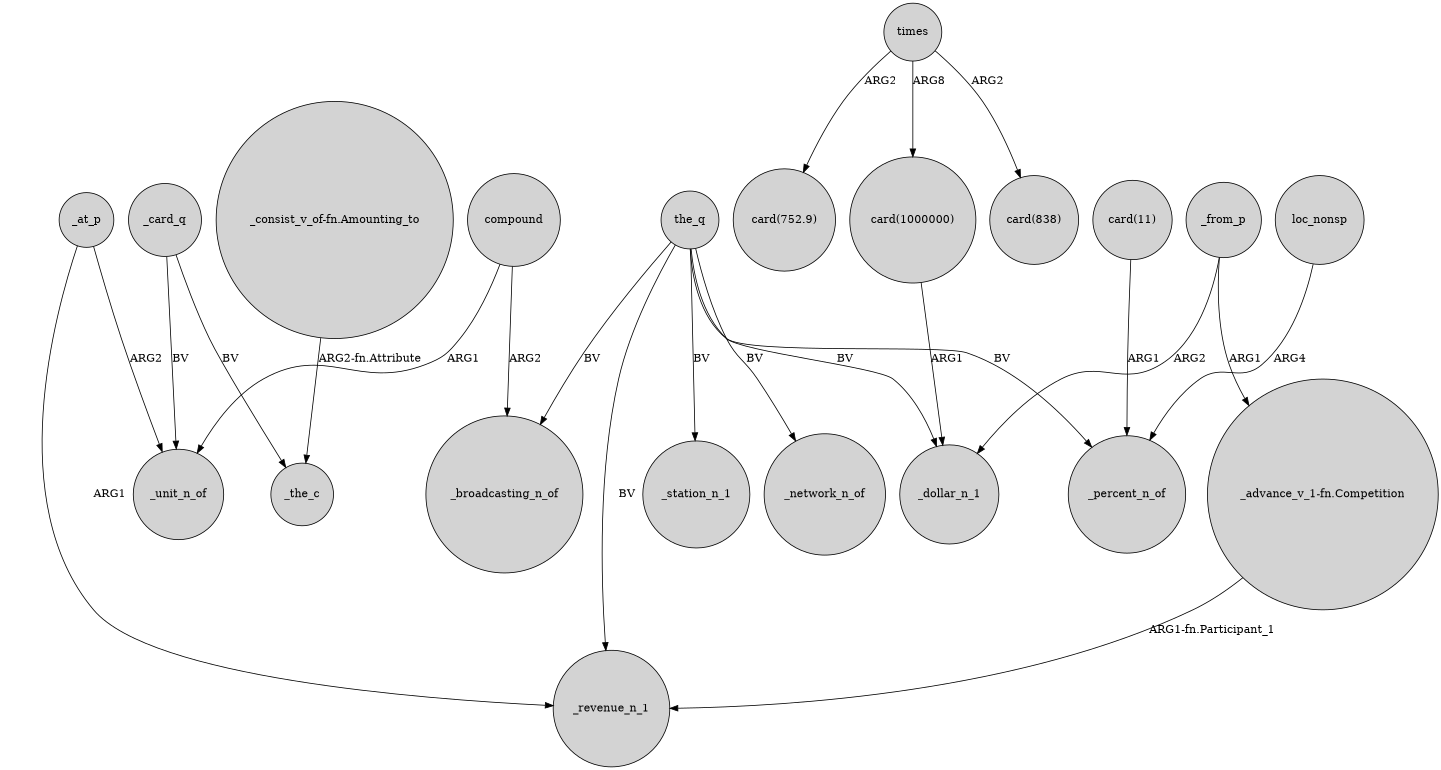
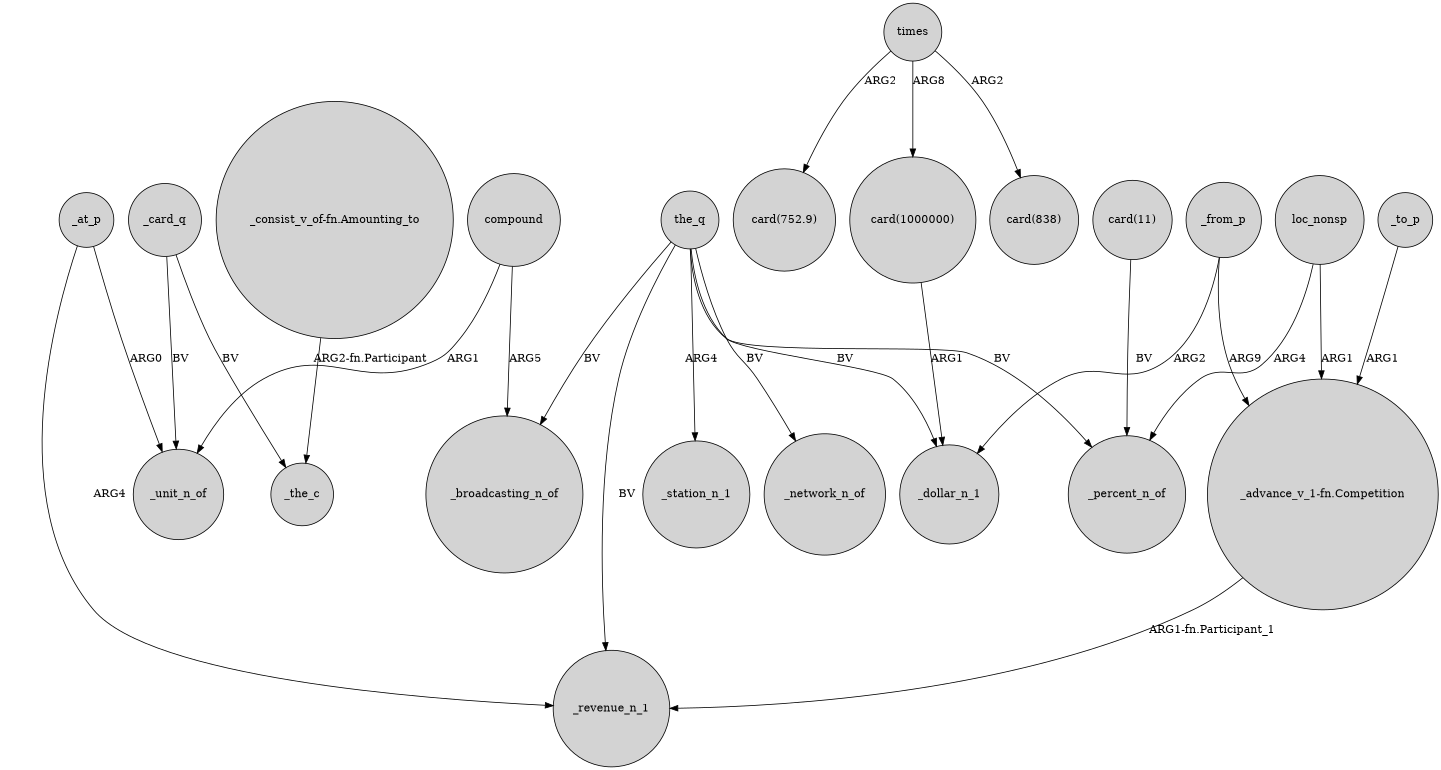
none -> (1405, 220)
none -> (1321, 317)
(146, 359) -> (146, 359)
(370, 359) -> (370, 359)
(525, 359) -> (525, 359)
(701, 359) -> (701, 359)
(1144, 359) -> (1144, 359)
(1245, 359) -> (1245, 359)
(110, 494) -> (110, 494)
